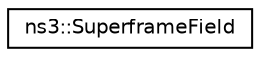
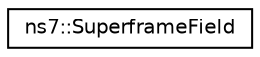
(130, 28) -> (130, 28)
